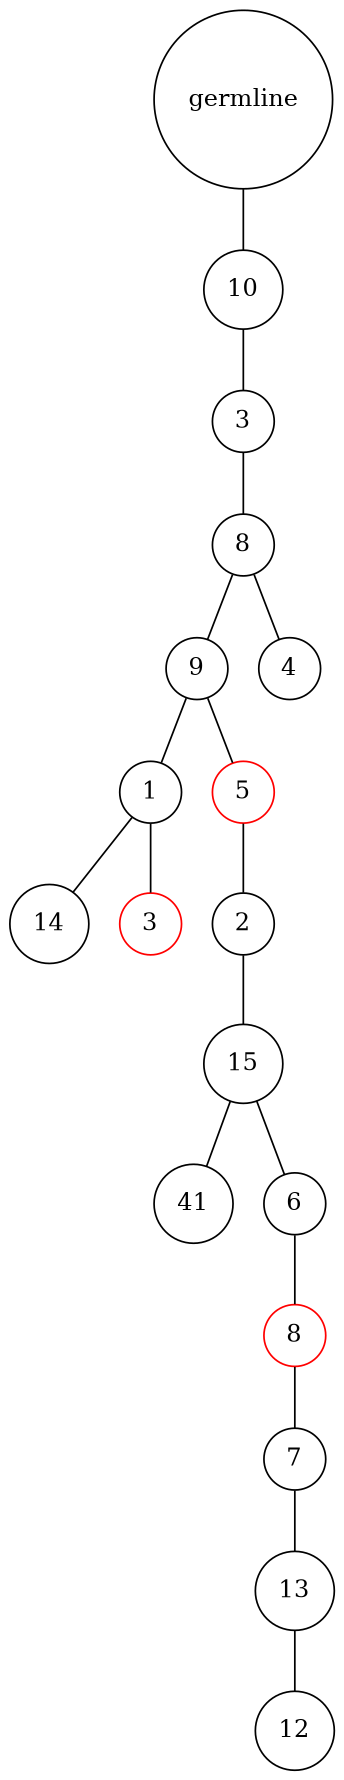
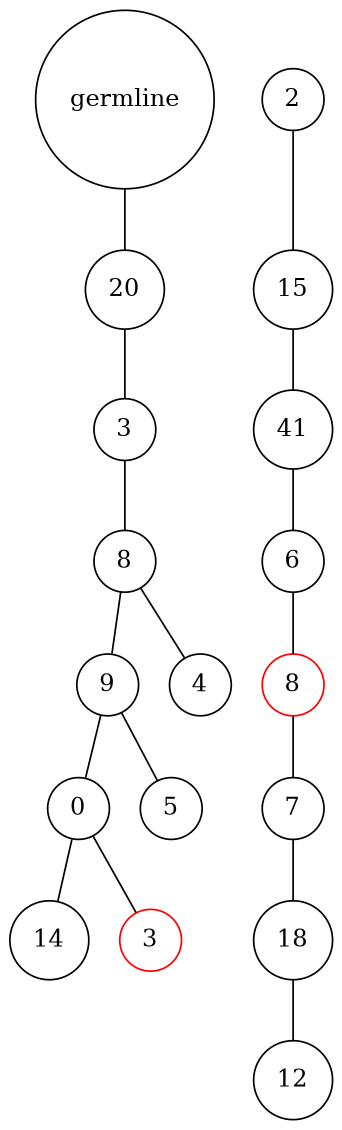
(243, 290) -> (125, 290)
(151, 792) -> (79, 809)
(243, 792) -> (171, 809)
(243, 858) -> none
(270, 1138) -> (293, 500)
(295, 1591) -> (293, 940)
